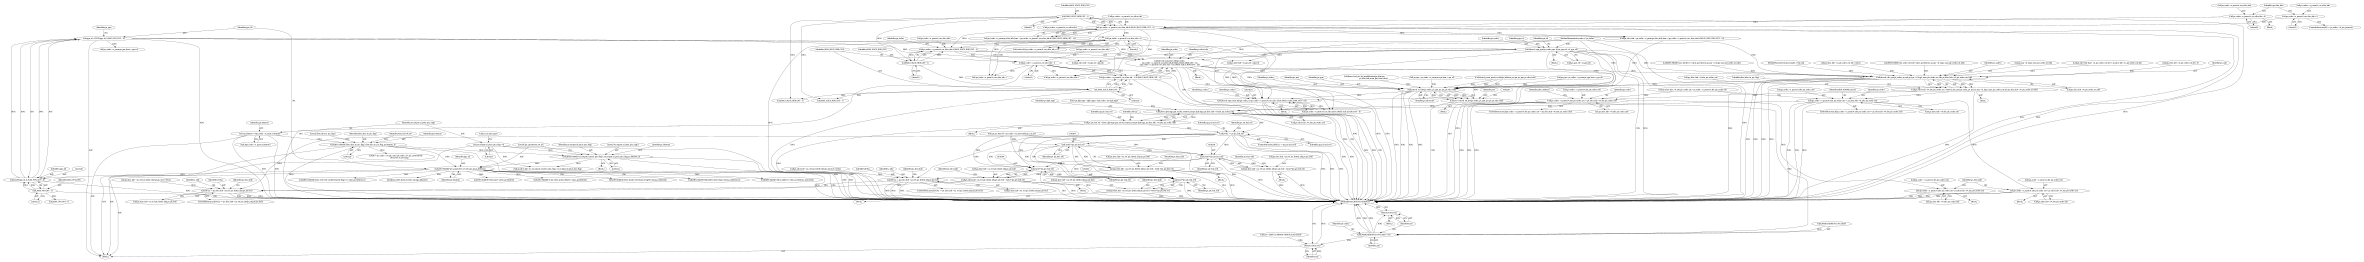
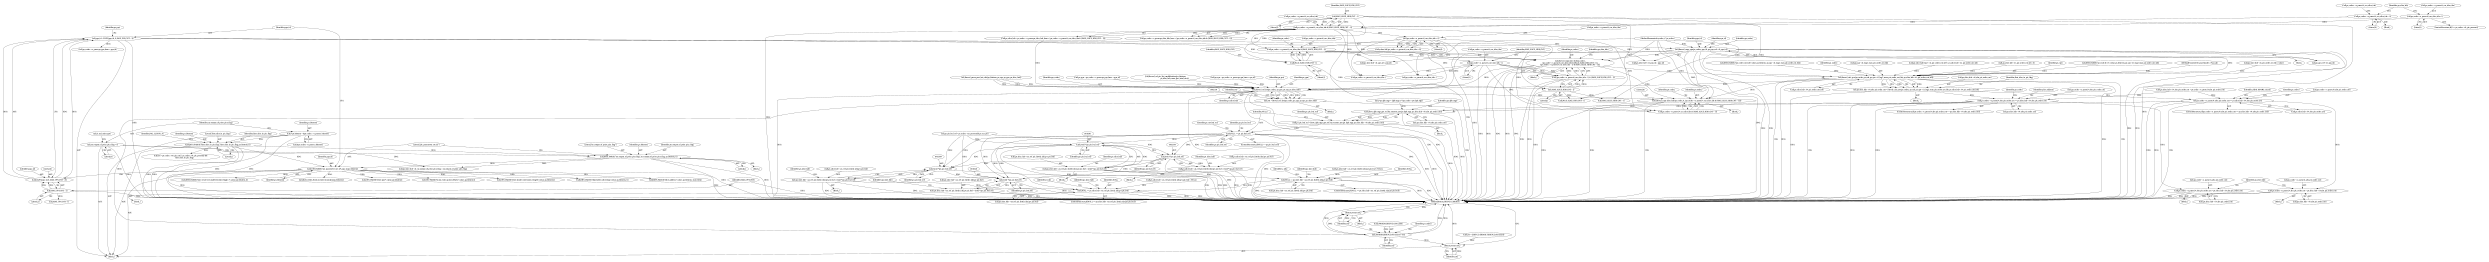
(407, 180) -> (321, 180)
(689, 199) -> (1086, 199)
